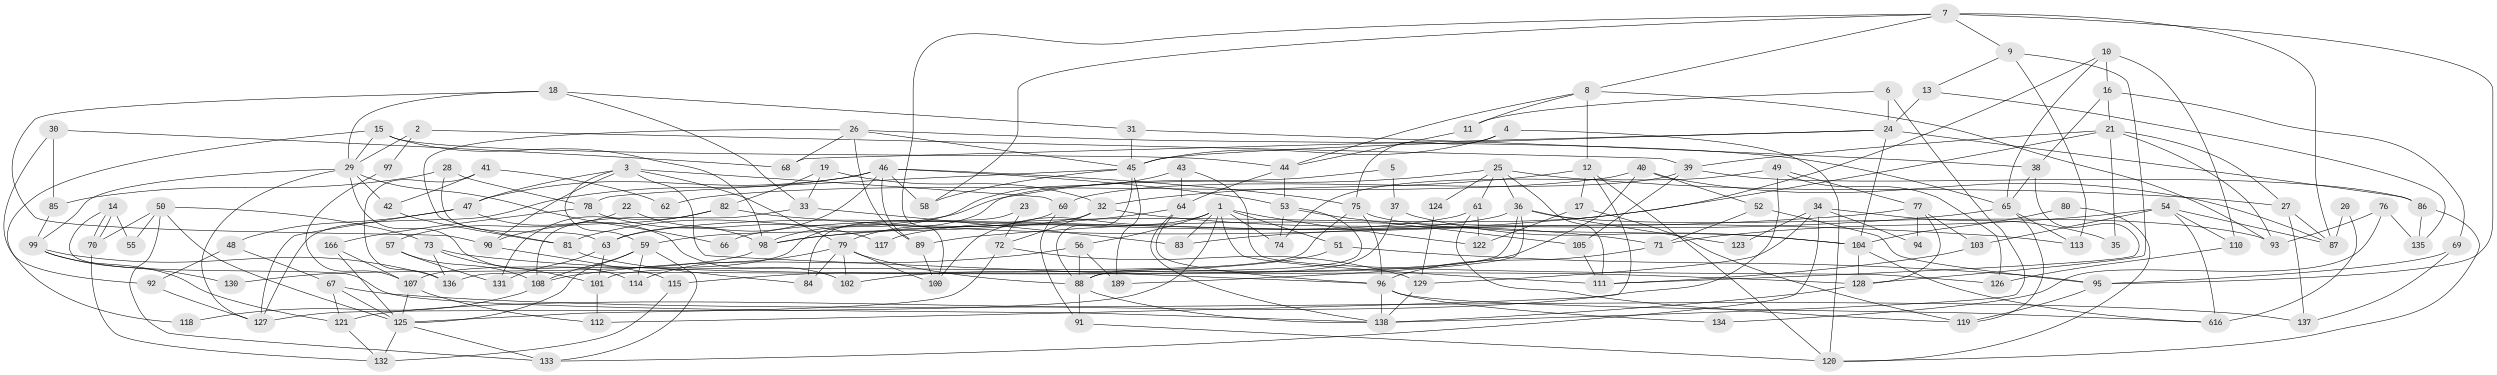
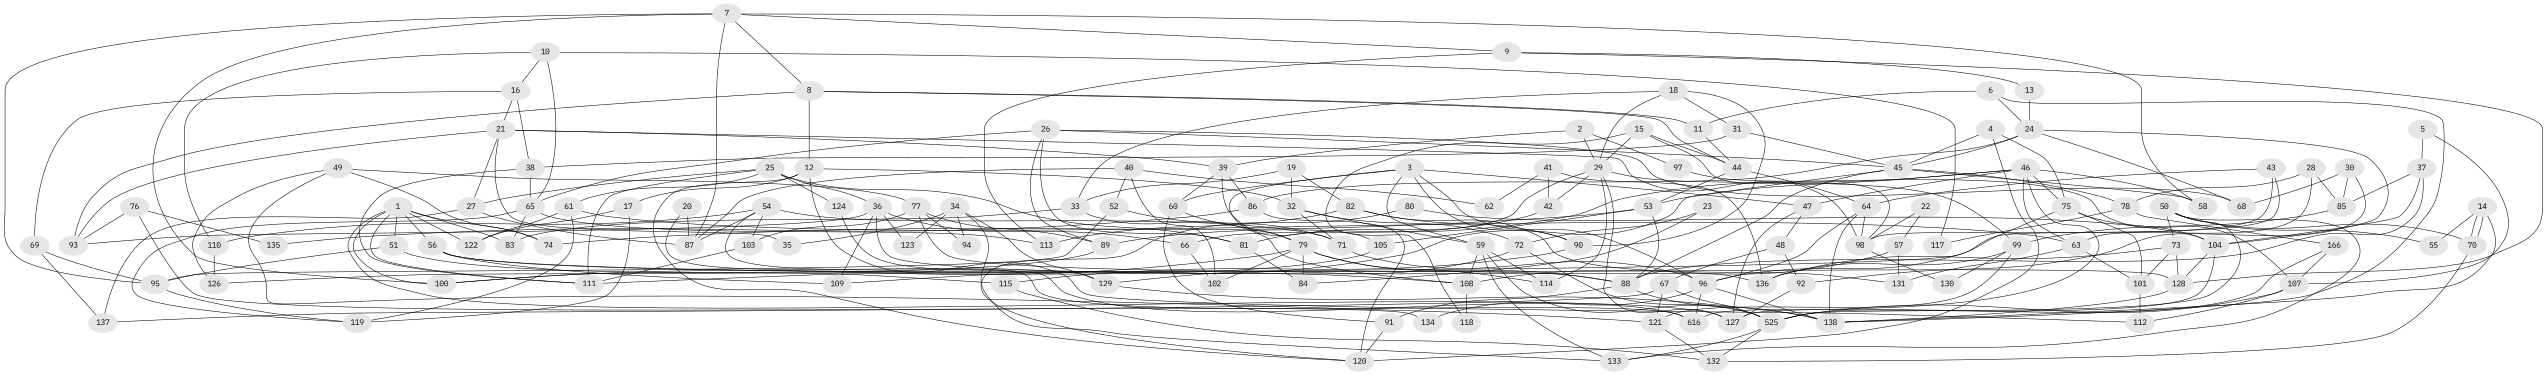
(2218, 136) -> none
none -> (2382, 188)
(676, 245) -> (1200, 266)
(1118, 284) -> (837, 284)
(400, 323) -> (1771, 323)
